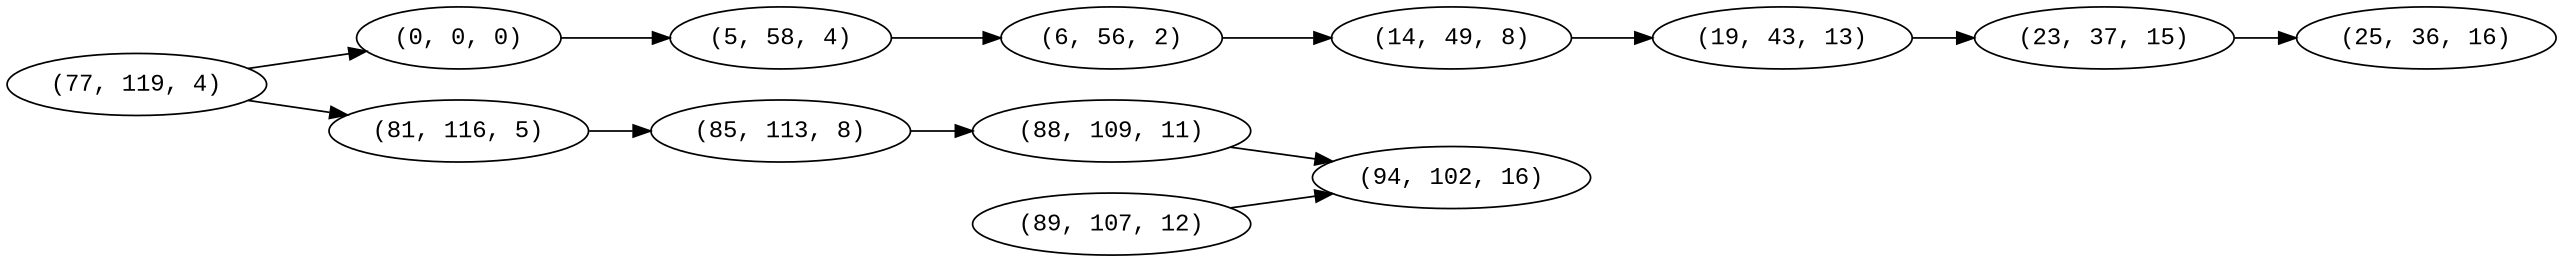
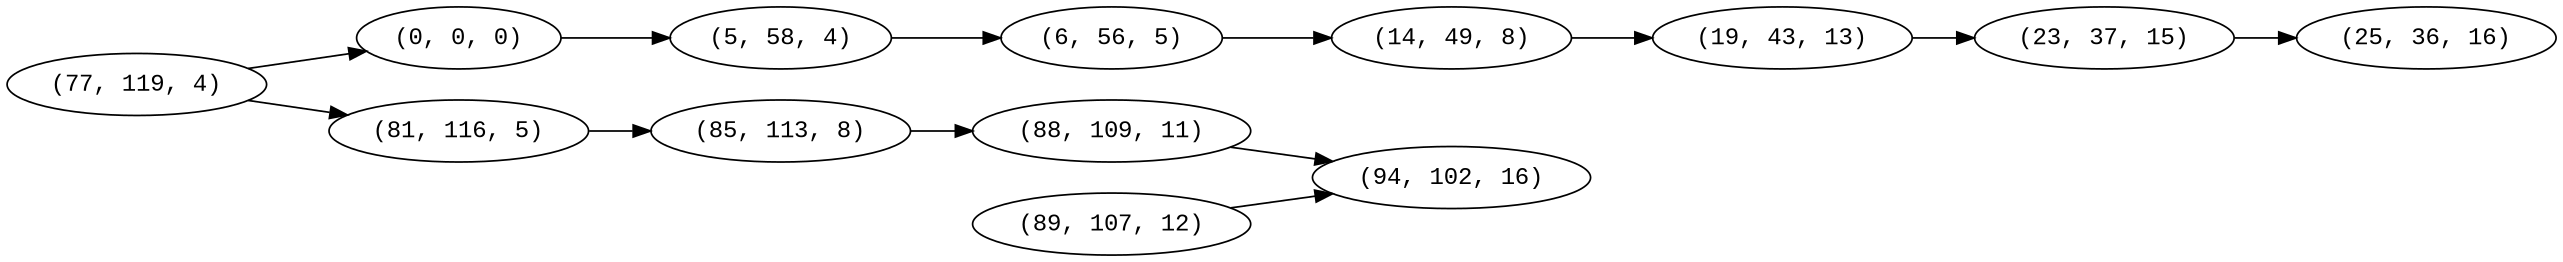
(1112, 38) -> (1112, 38)
